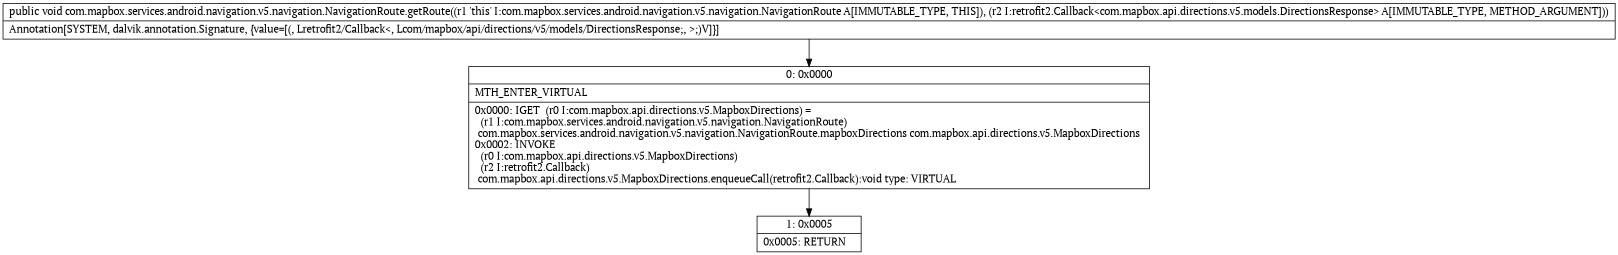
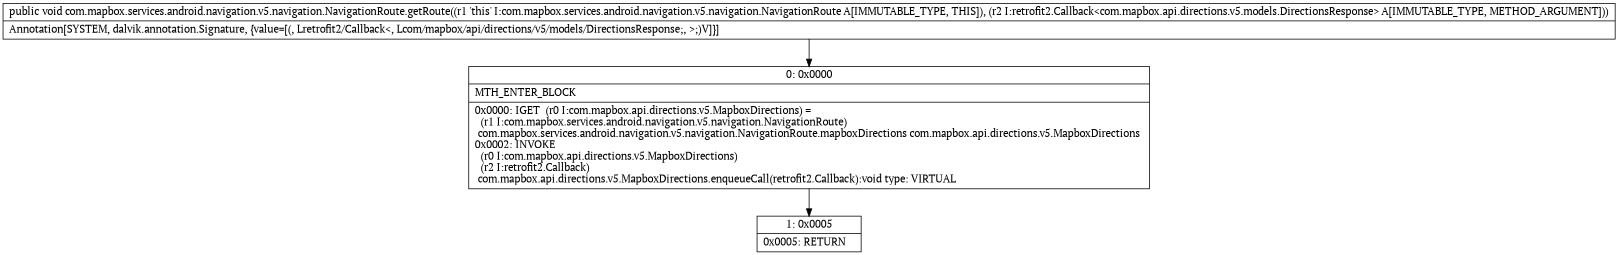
(531, 93) -> (525, 93)
